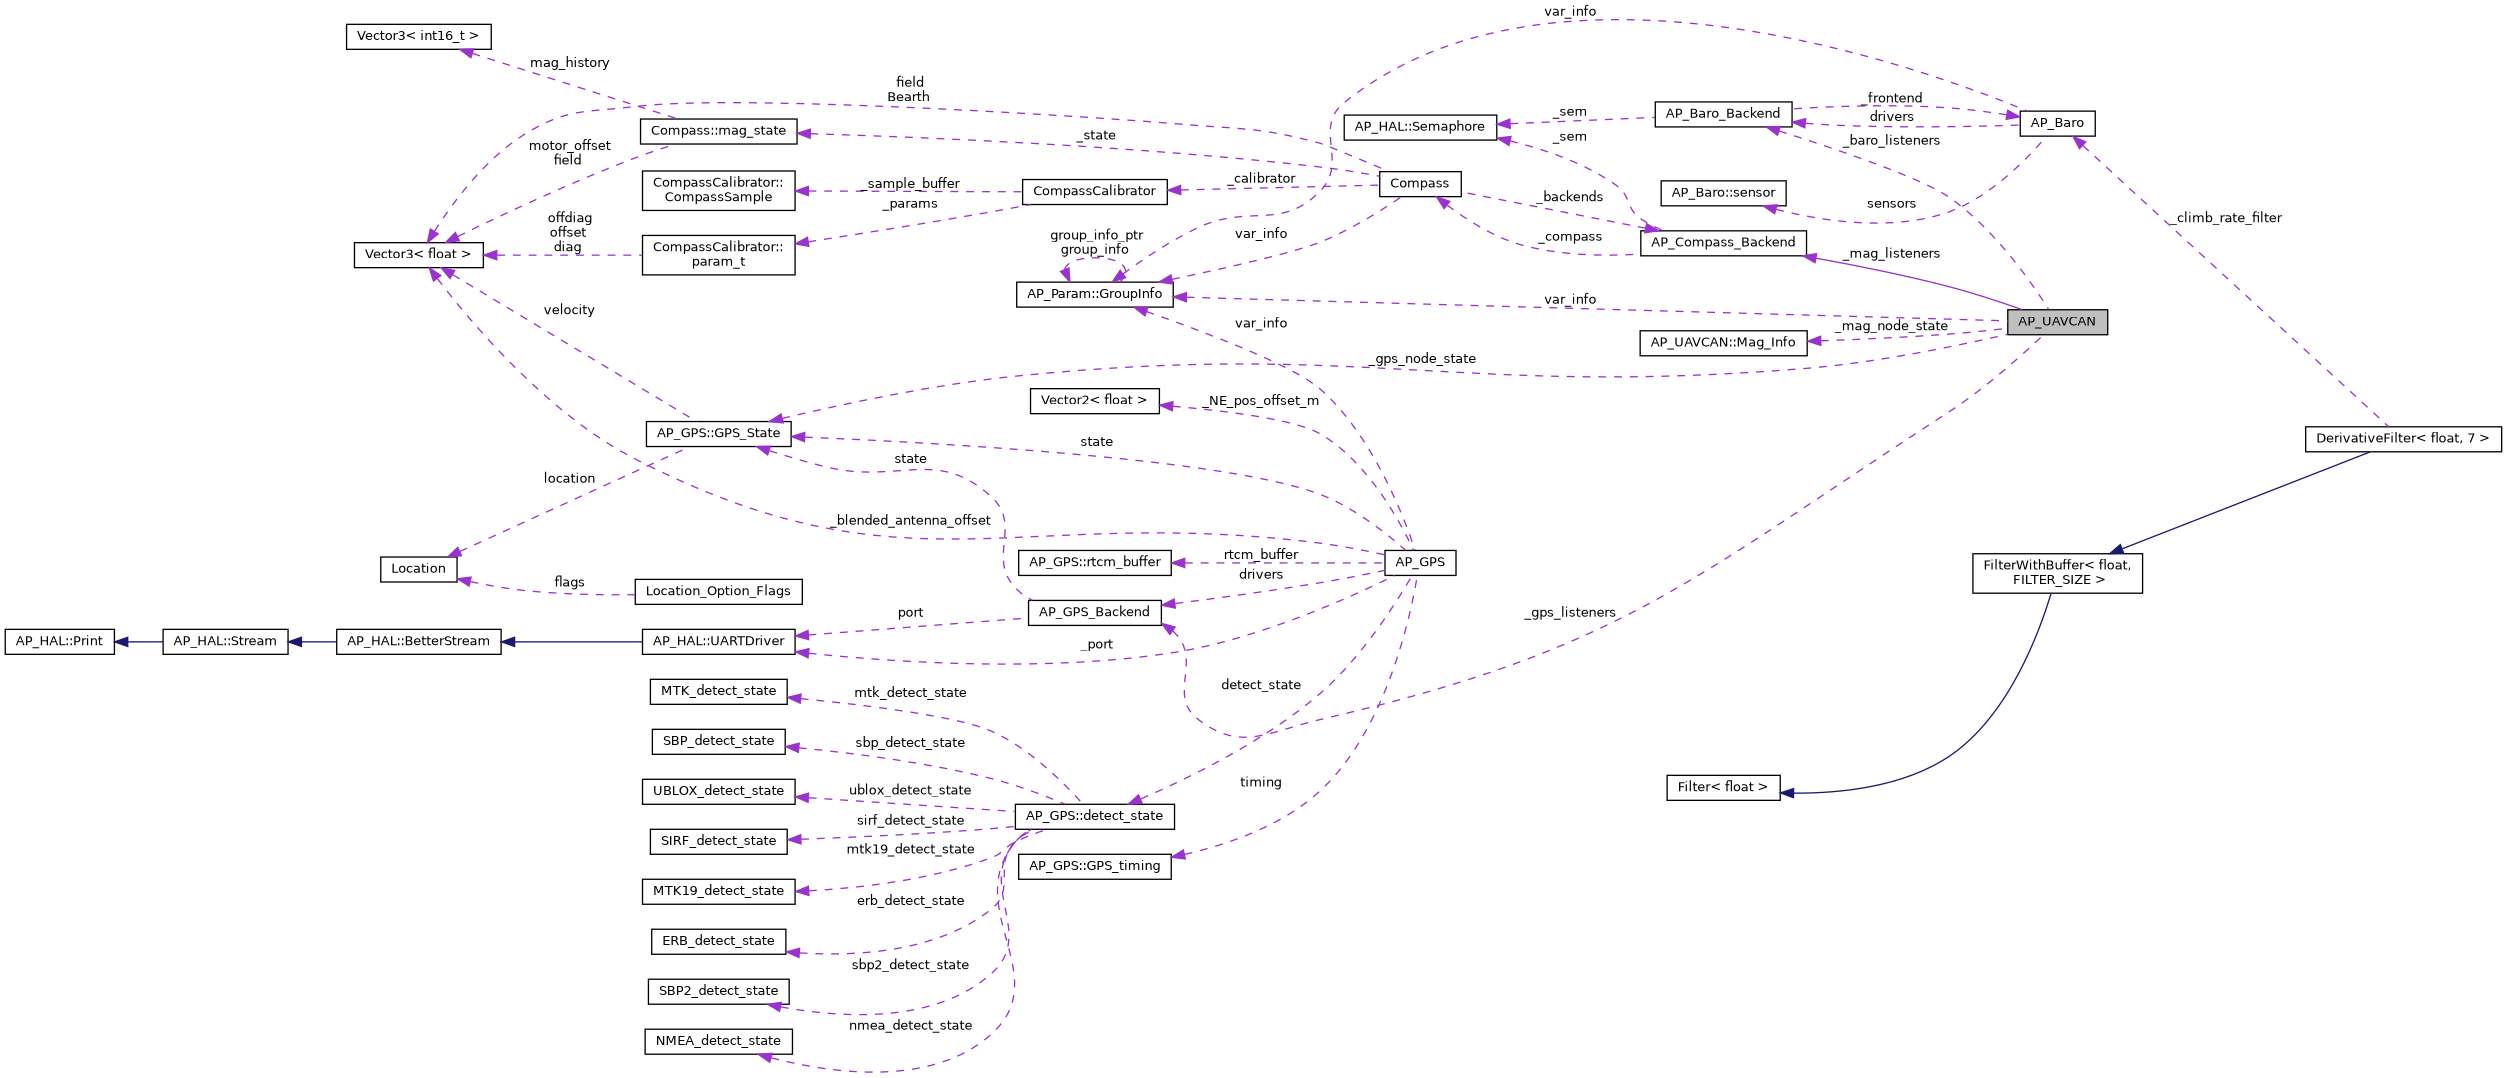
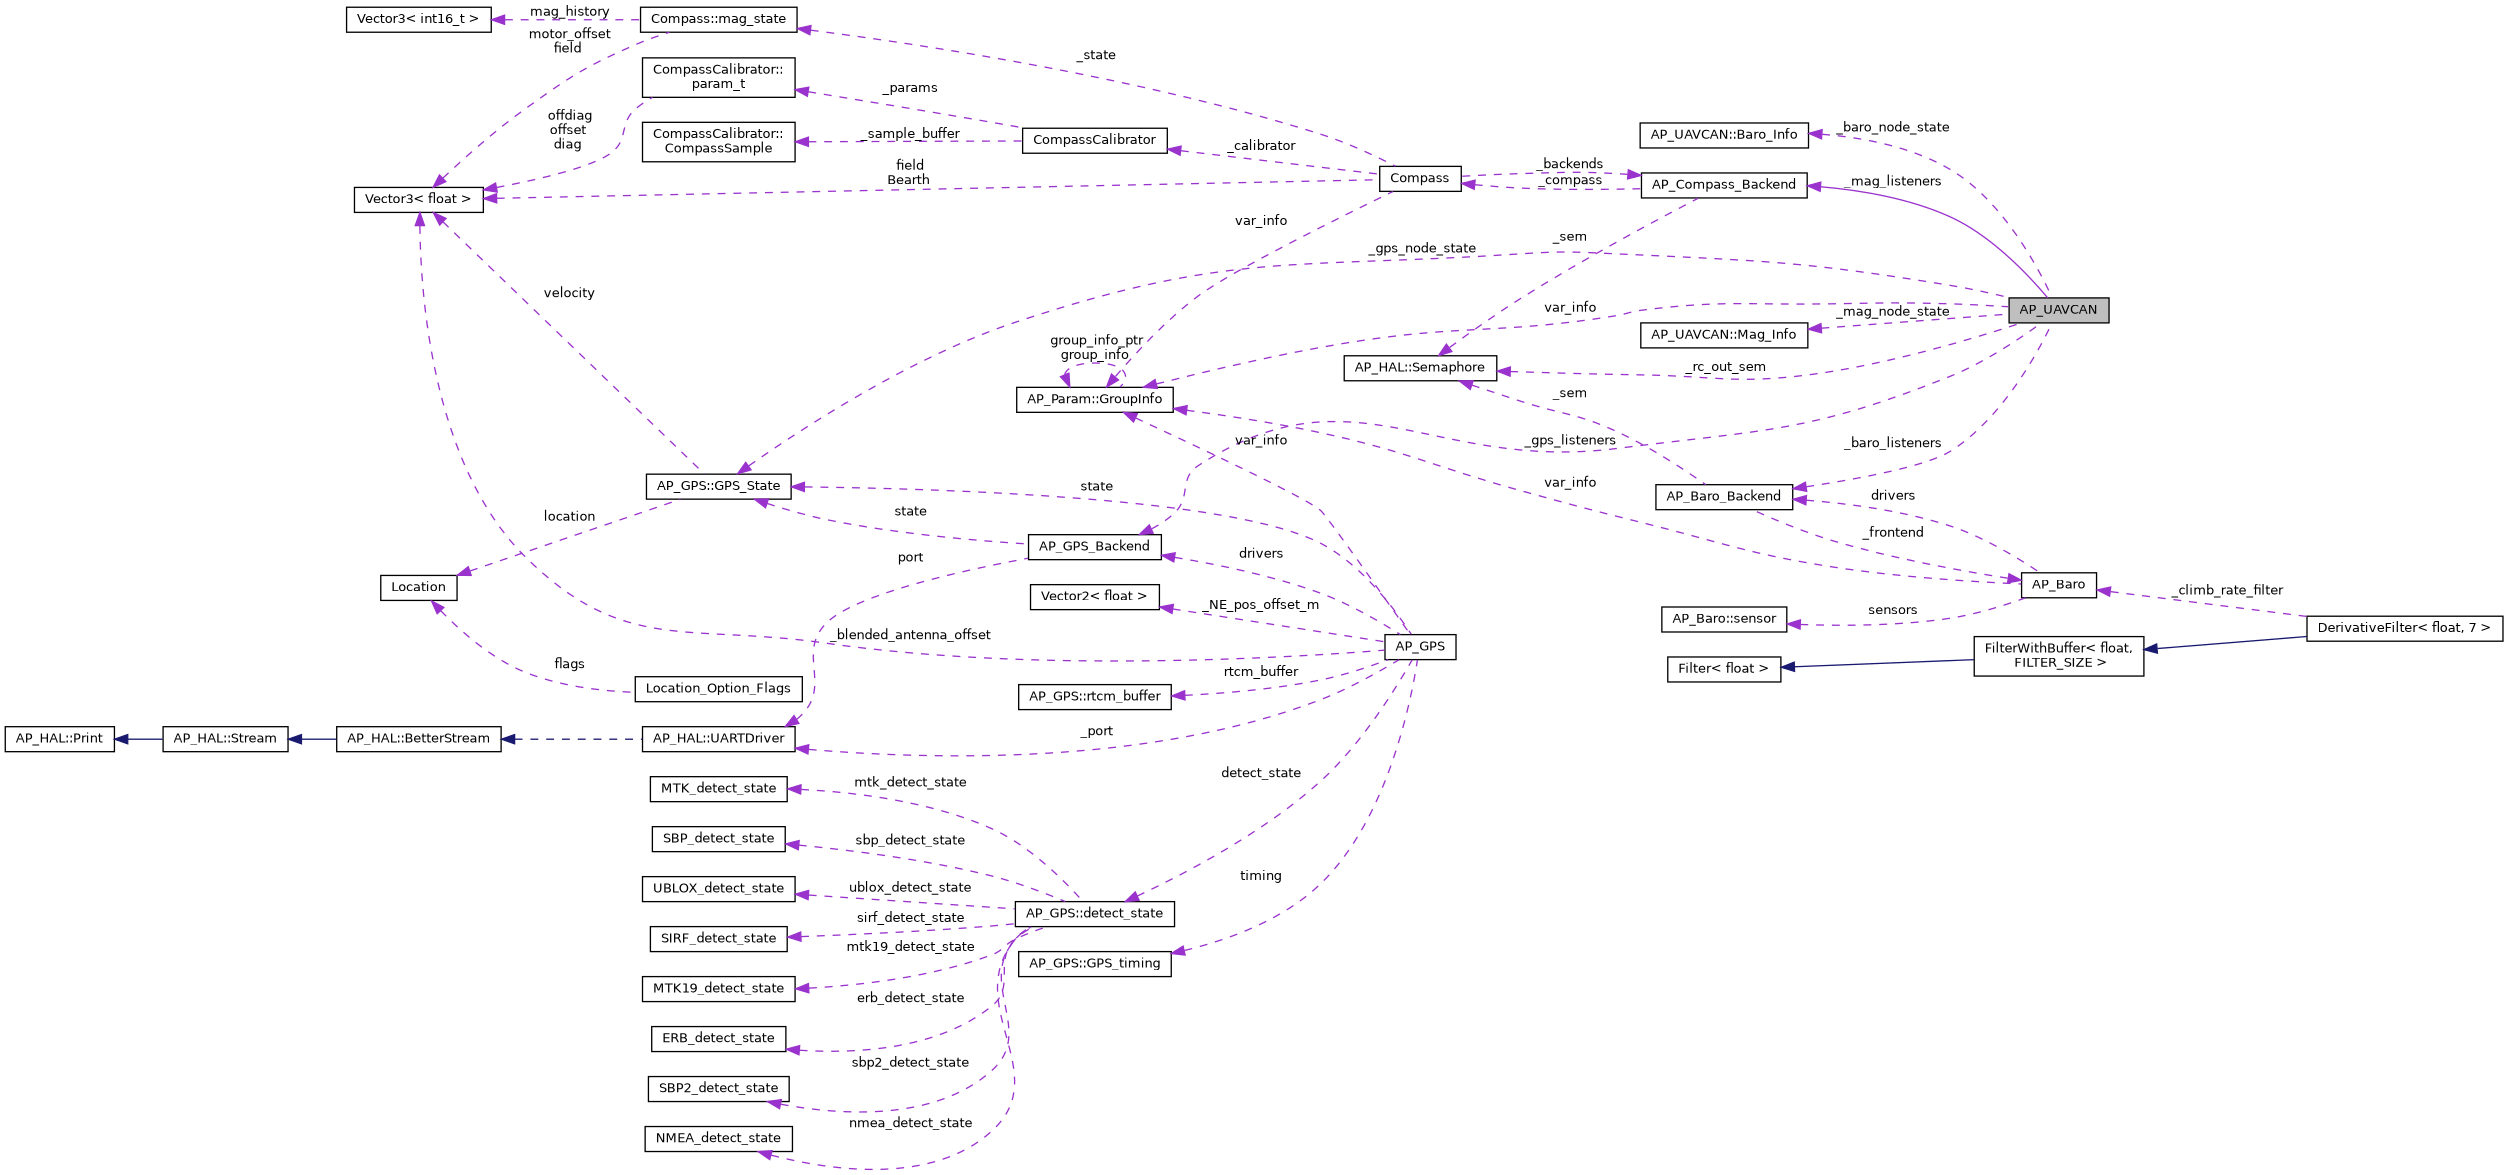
none -> (1724, 135)
none -> (1769, 379)
(579, 642) -> (579, 739)
